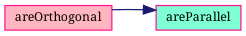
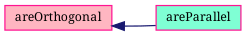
(128, 10) -> (140, 26)
